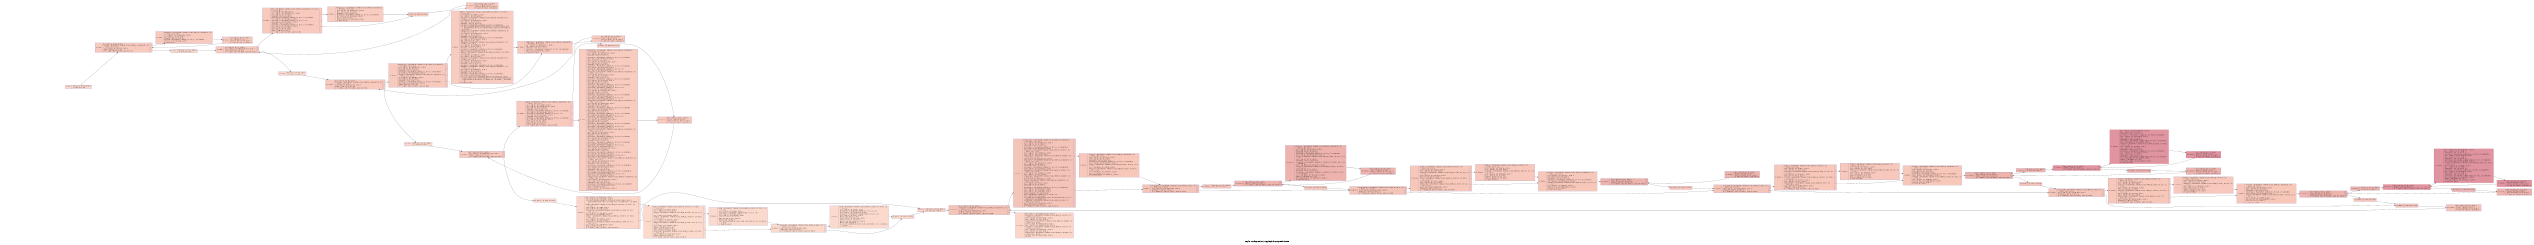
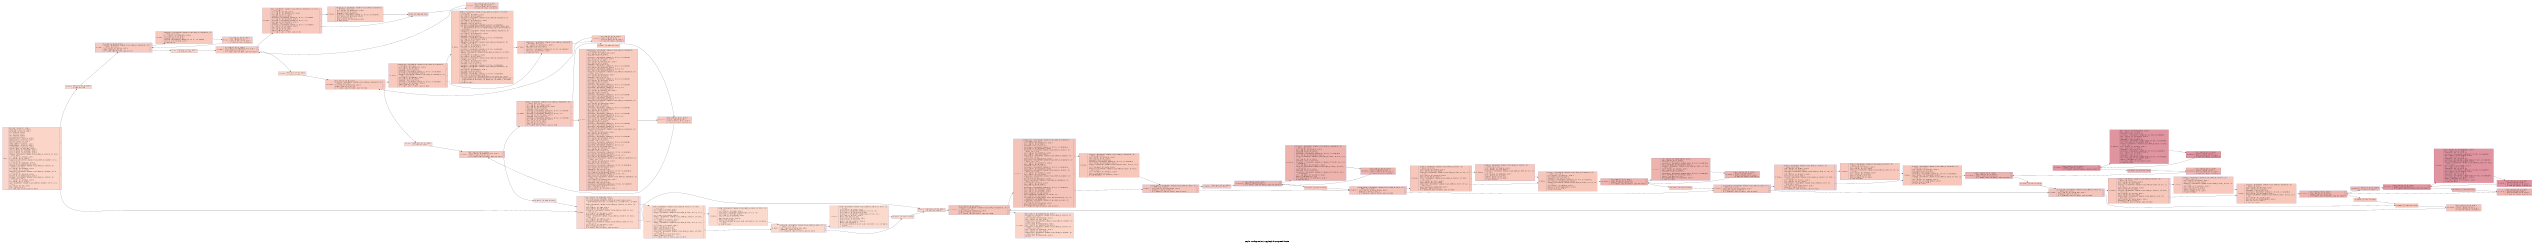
none -> (32, 159)
none -> (1681, 169)
(2031, 170) -> none
